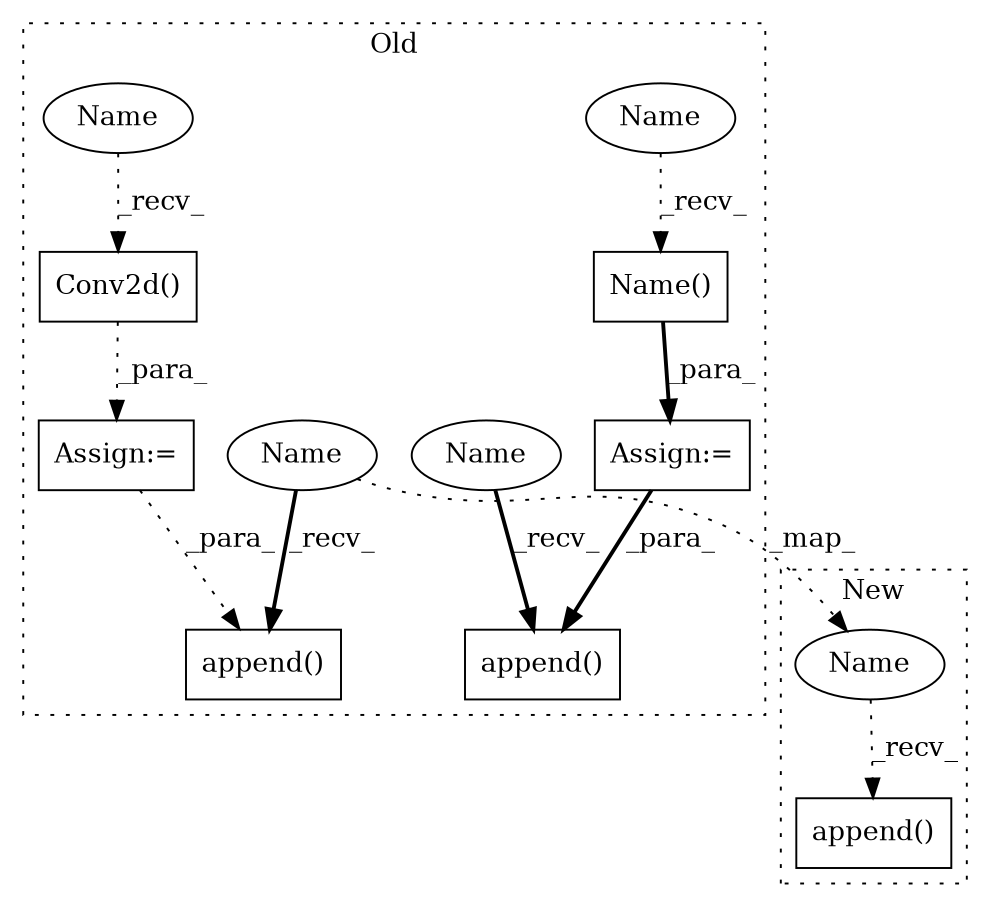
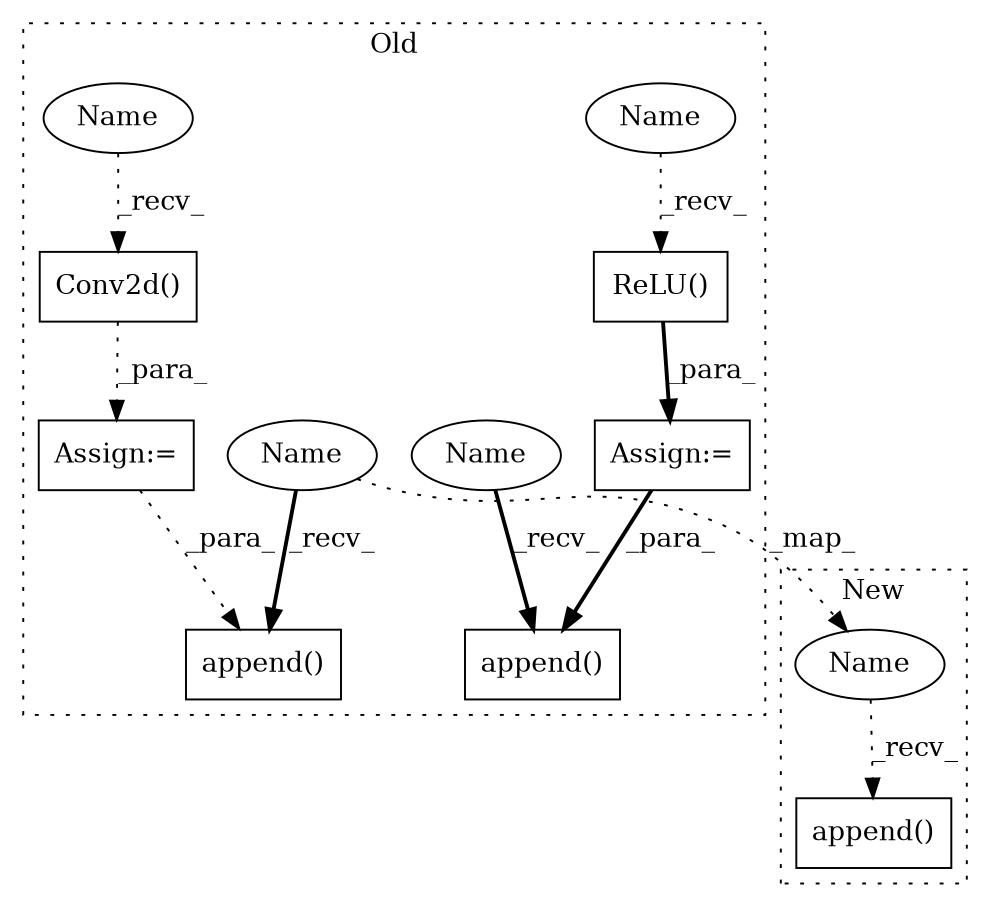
(661, 287) -> (661, 287)
